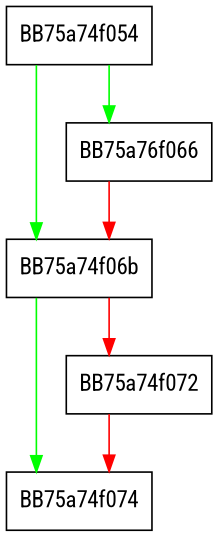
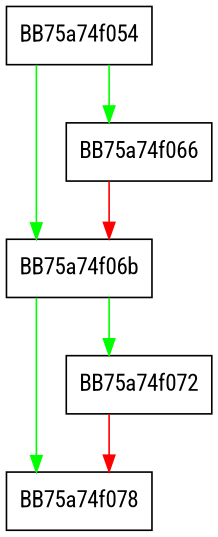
(139, 152) -> (139, 152)
(109, 318) -> (109, 318)
(79, 501) -> (79, 501)
